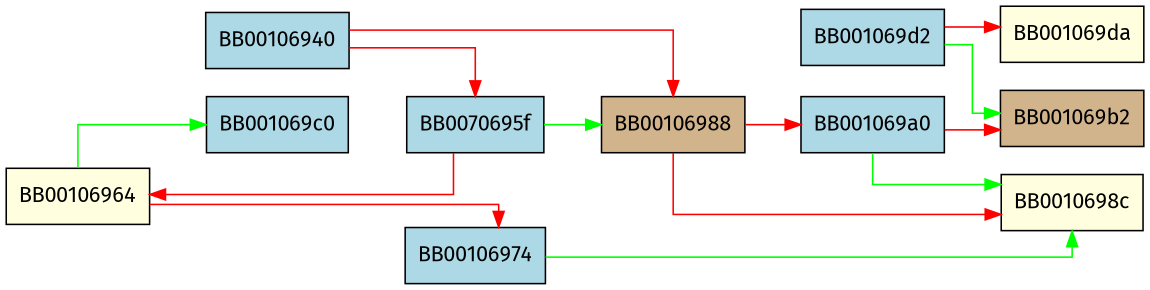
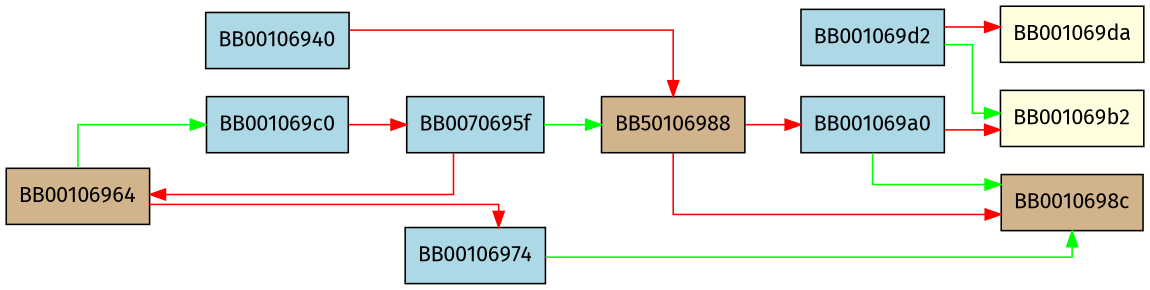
(429, 48) -> (370, 125)
(1072, 118) -> (1072, 118)
(673, 125) -> (673, 125)
(78, 196) -> (78, 196)
(1072, 203) -> (1072, 203)
